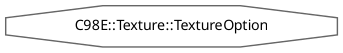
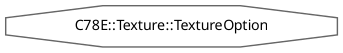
(172, 26) -> (172, 26)
